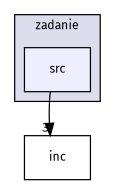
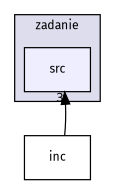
(49, 109) -> (66, 120)
